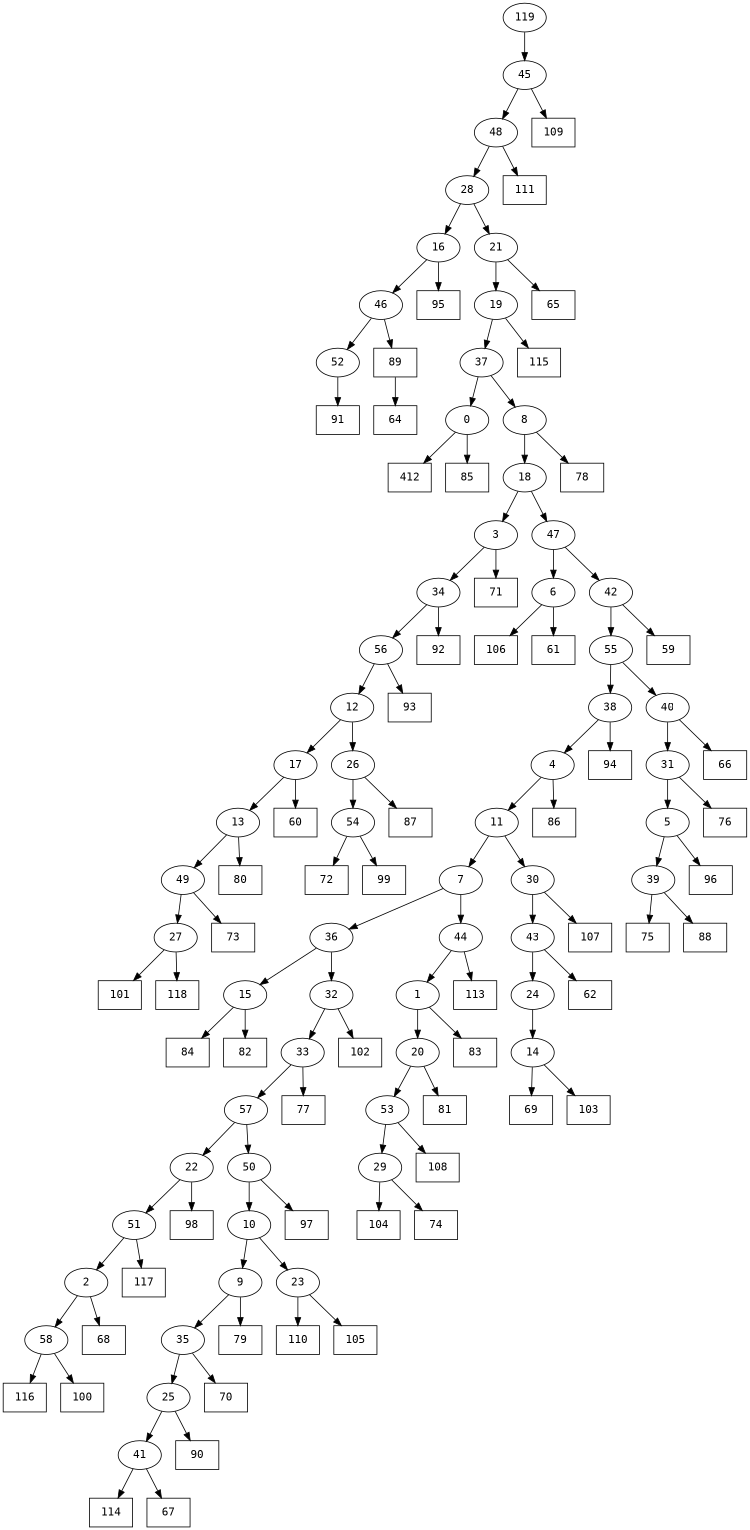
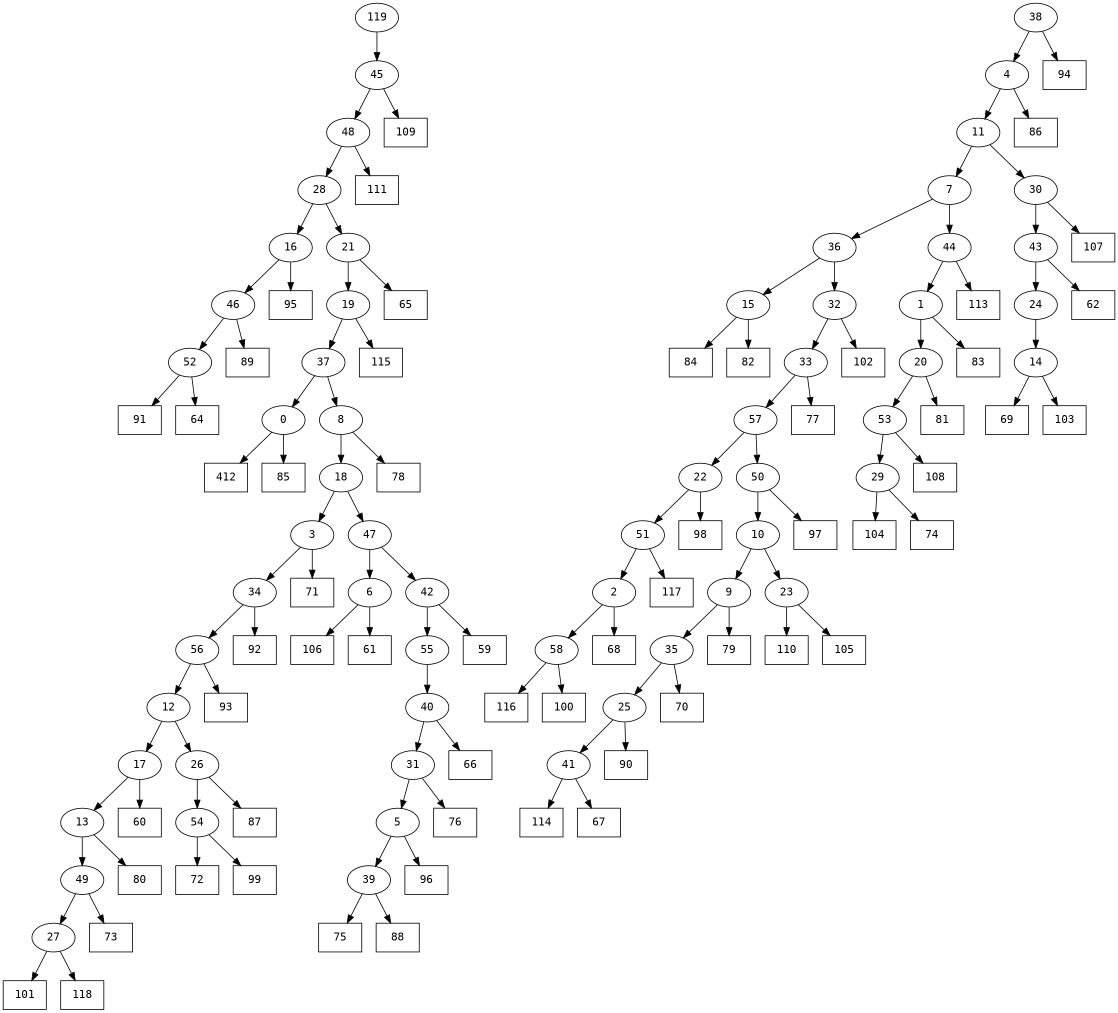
(395, 387) -> (193, 387)
(611, 675) -> none
